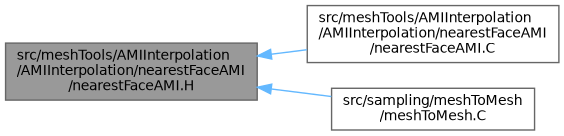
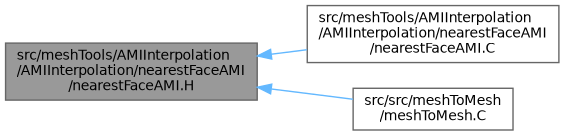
(433, 109) -> (433, 109)
